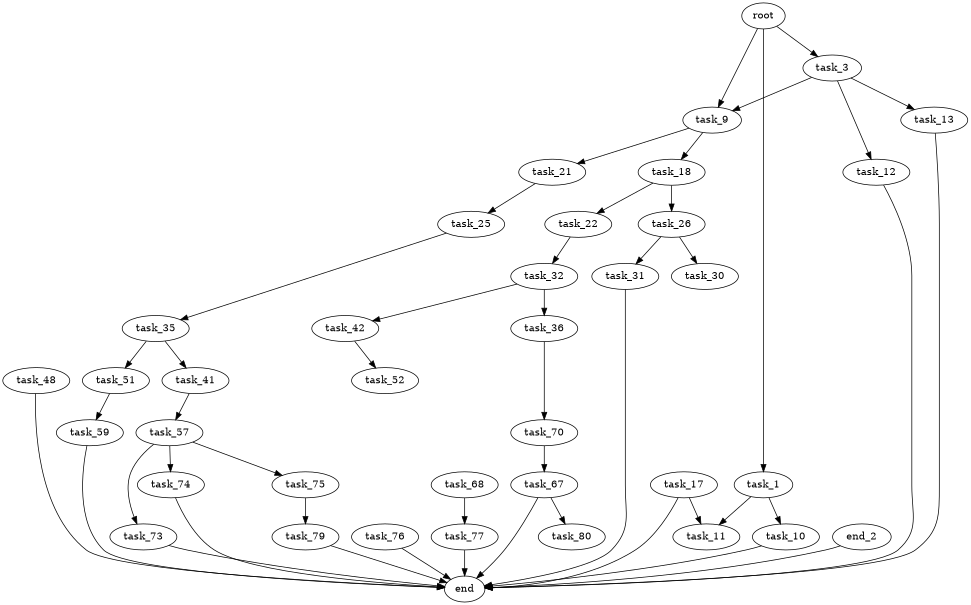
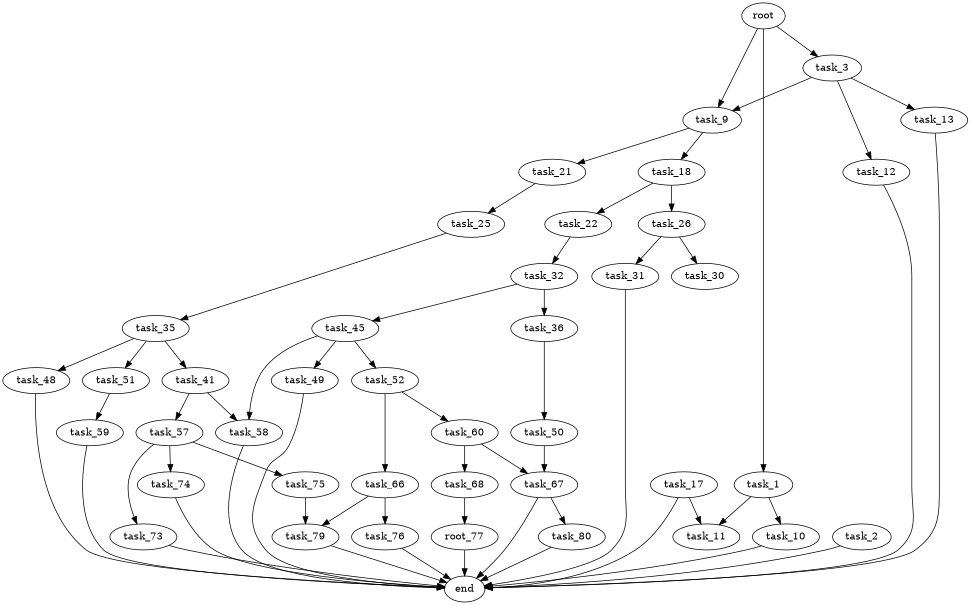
(345, 329) -> (345, 329)
none -> (99, 353)
none -> (305, 381)
none -> (249, 433)
none -> (465, 433)
(544, 433) -> (544, 433)
none -> (385, 485)
(465, 537) -> (465, 537)
(862, 537) -> (862, 537)
none -> (519, 562)
